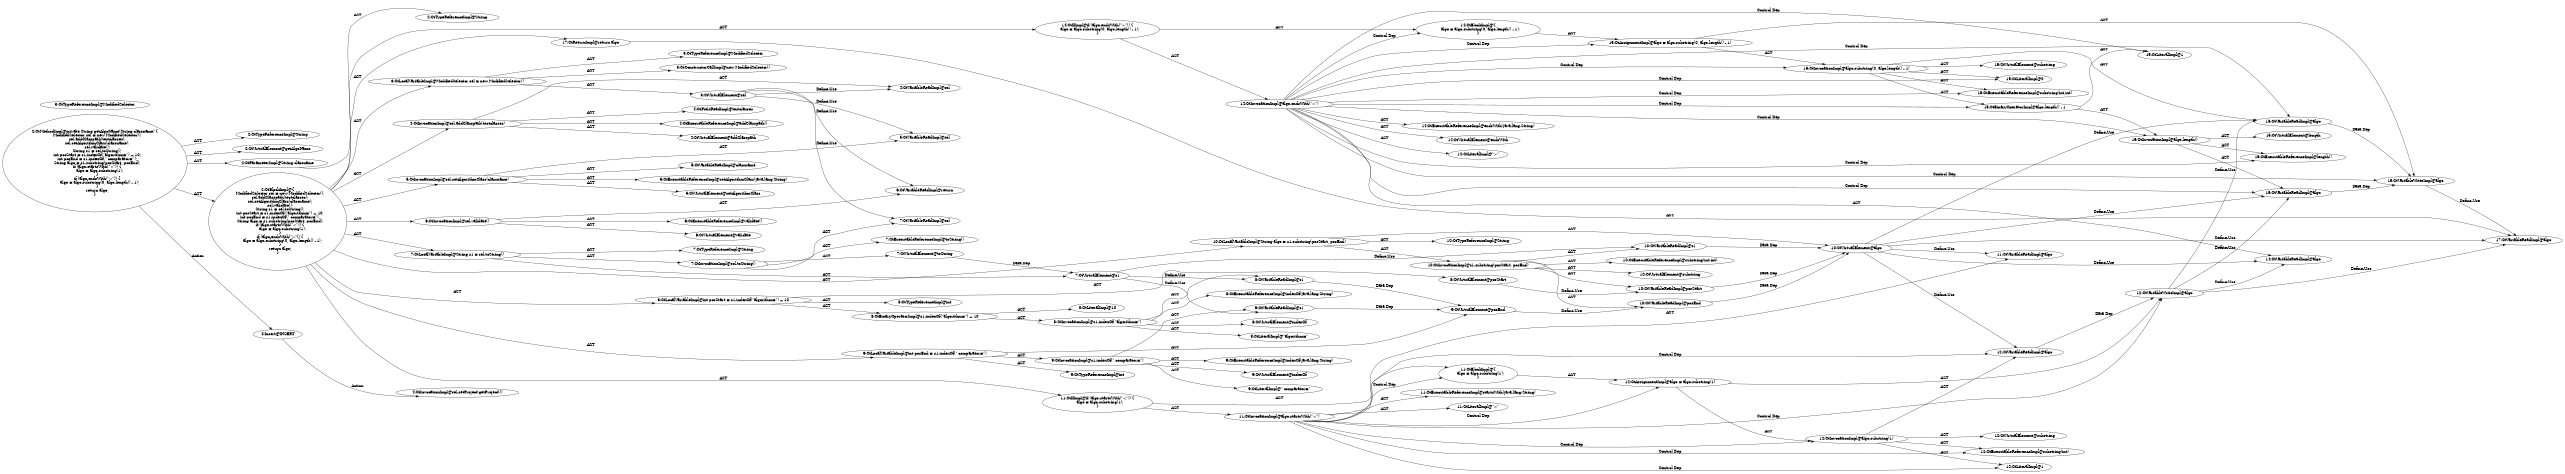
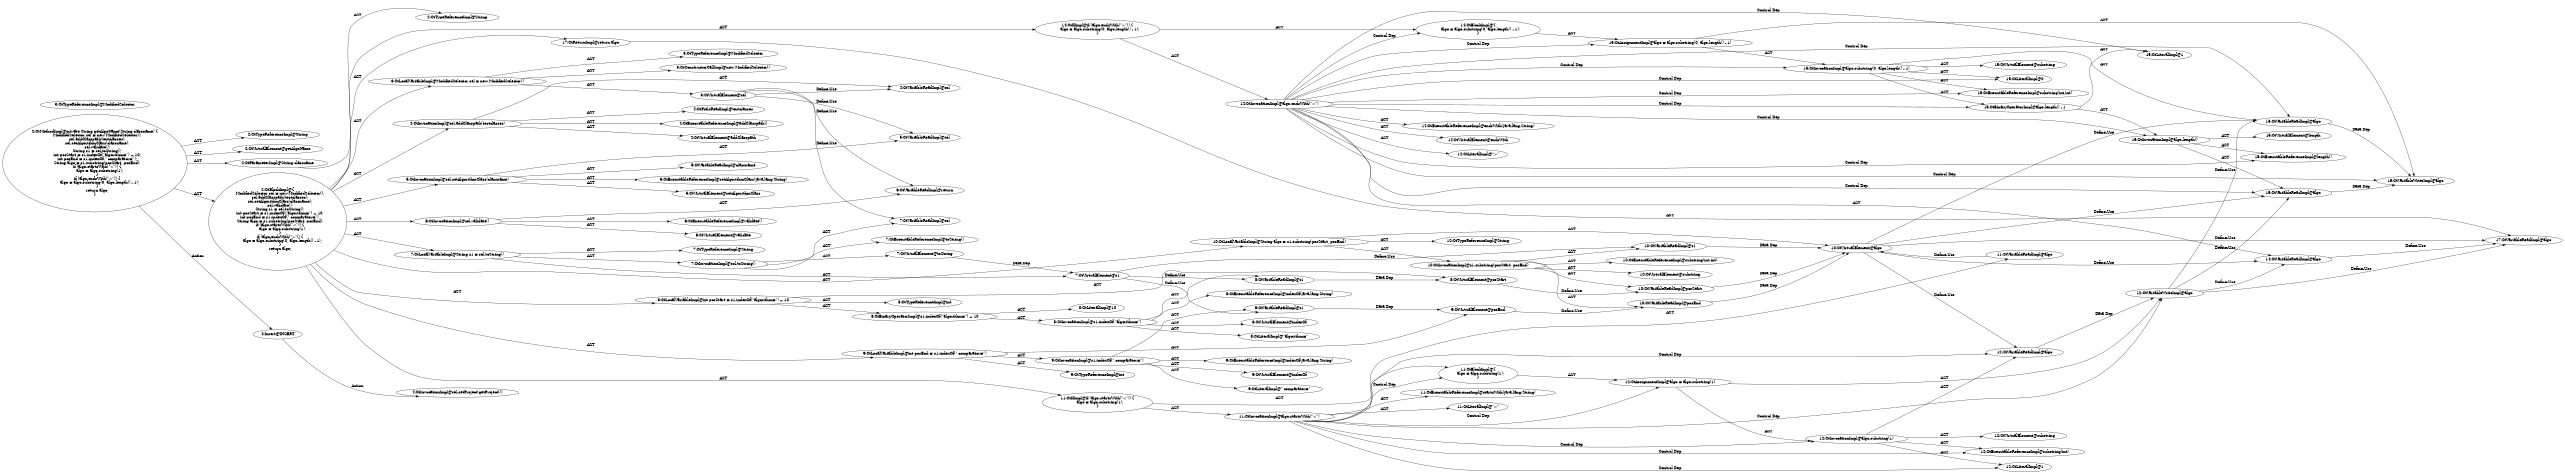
(2471, 208) -> (2411, 252)
(1938, 251) -> (1935, 257)
(1386, 290) -> (1375, 280)
